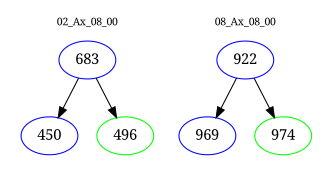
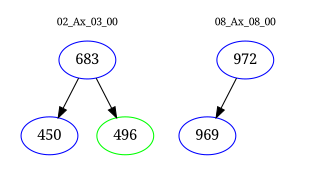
(87, 23) -> (87, 23)
(245, 60) -> (245, 60)
(283, 136) -> none
